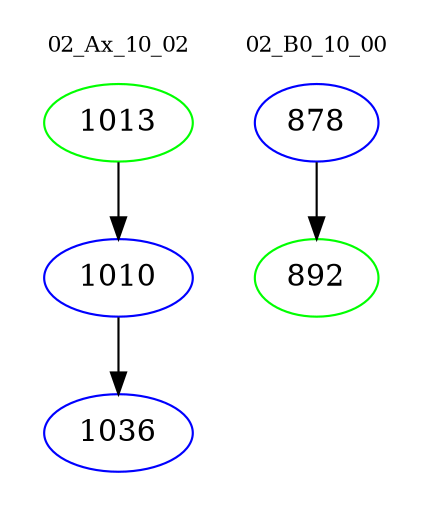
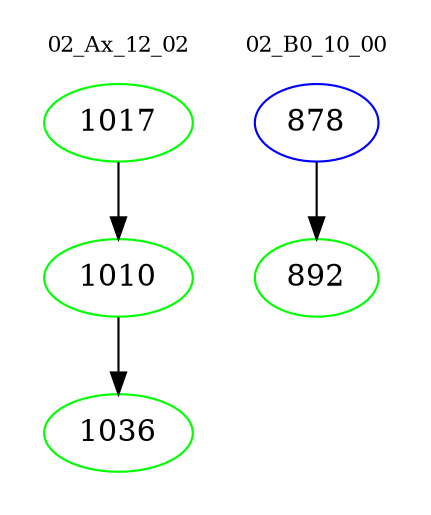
(118, 46) -> (118, 46)
(118, 123) -> (118, 123)
(118, 278) -> (118, 278)
(118, 433) -> (118, 433)
